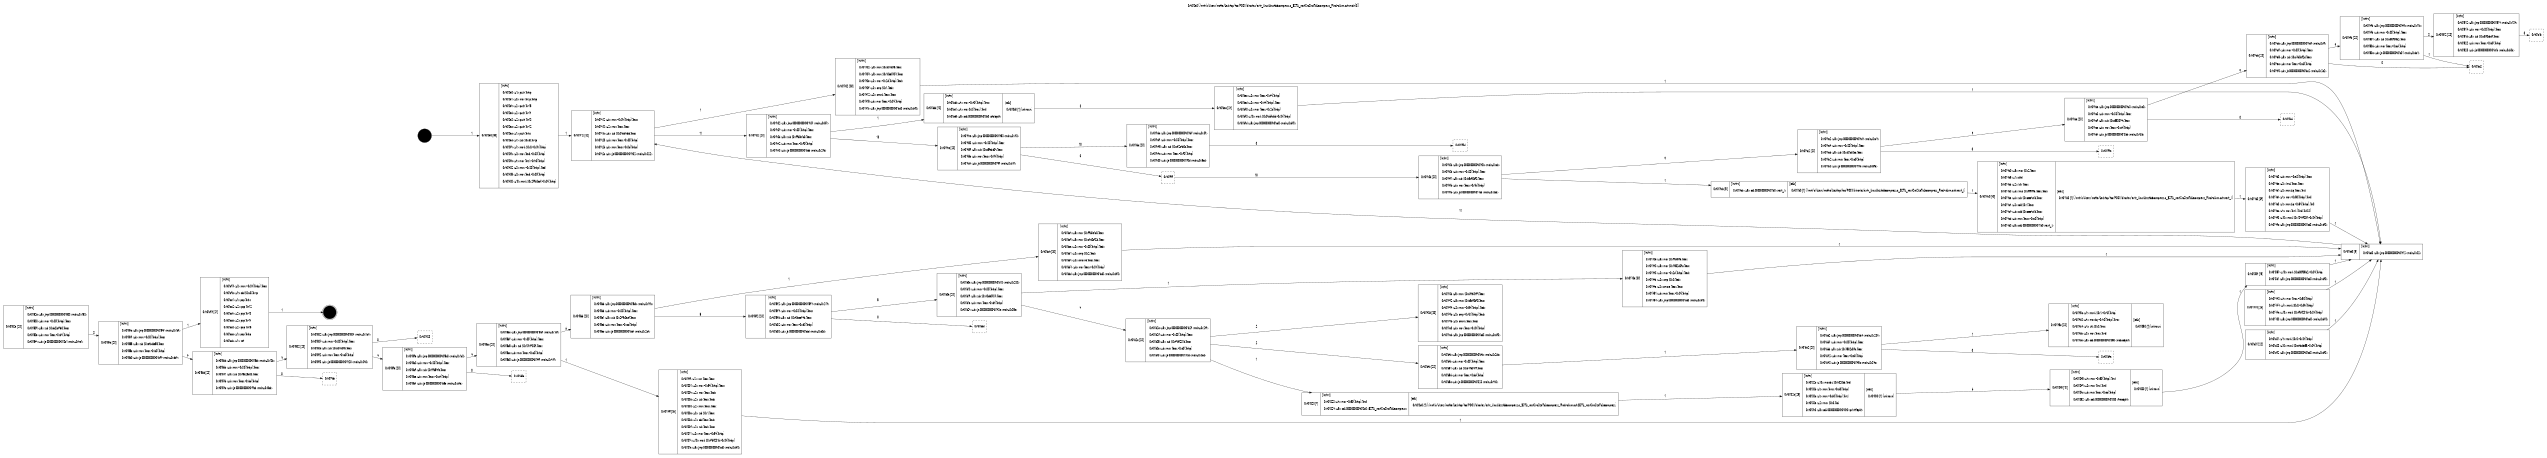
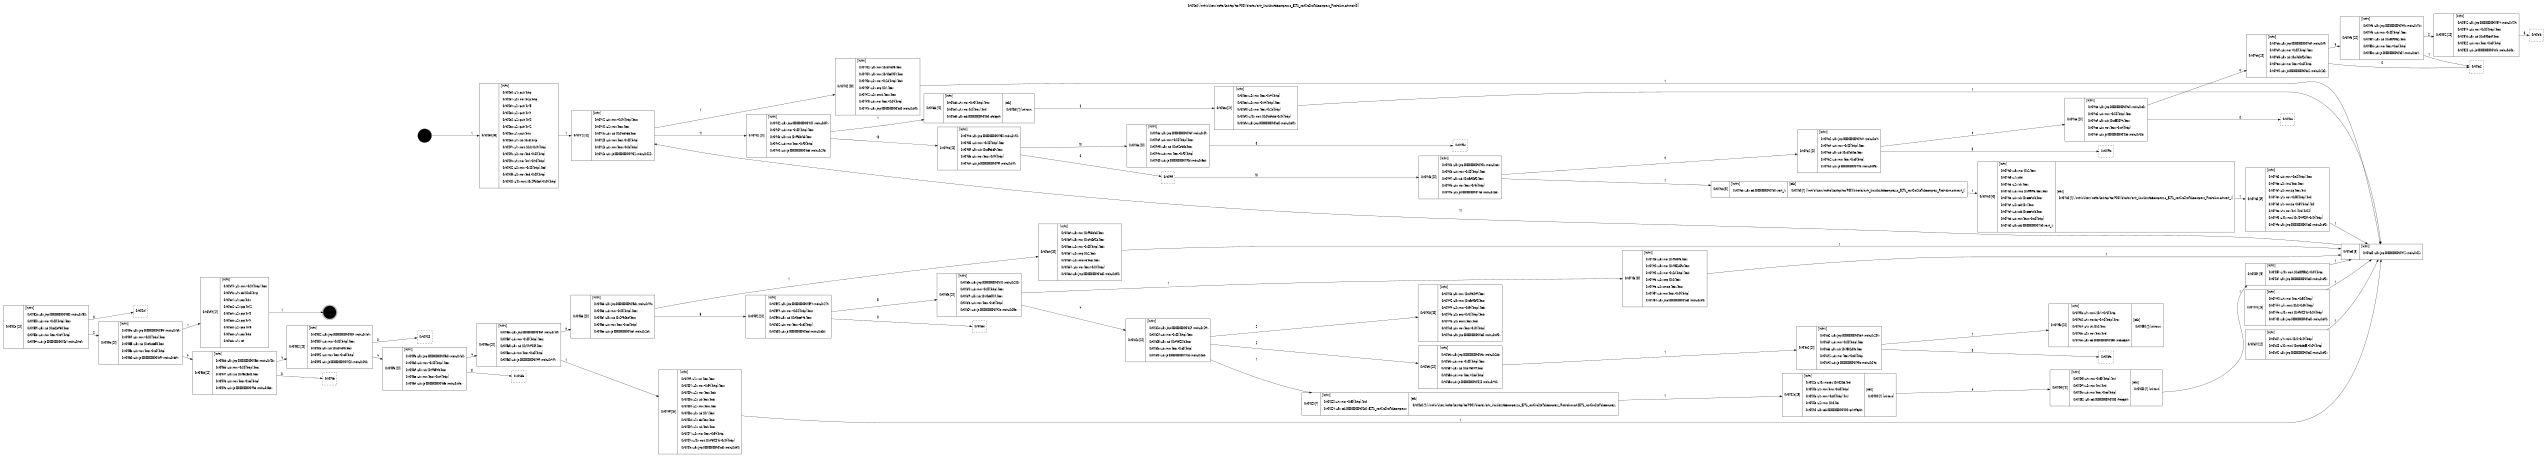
none -> (141, 311)
